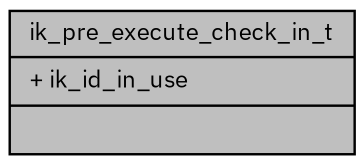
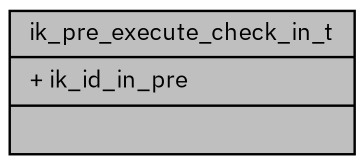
(109, 80) -> (109, 80)
